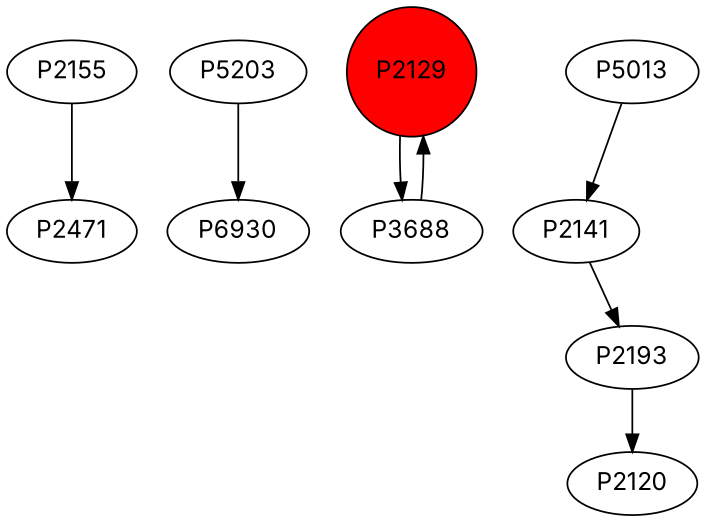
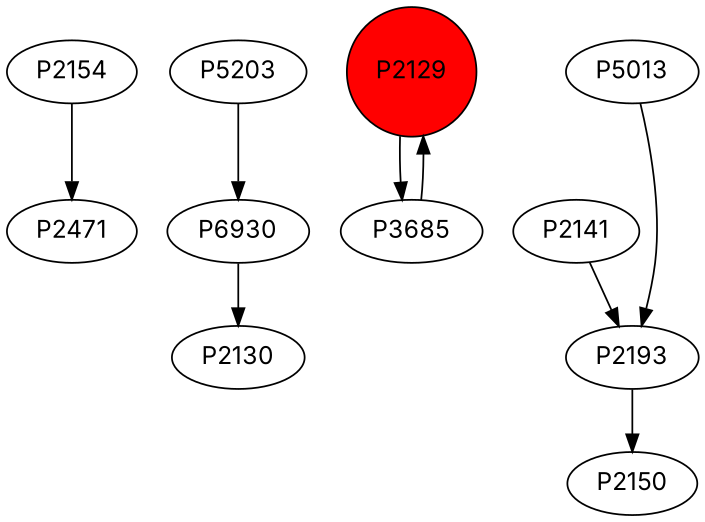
(72, 72) -> (72, 72)
(607, 144) -> (656, 206)
(412, 231) -> (412, 231)
none -> (238, 357)
(632, 484) -> (632, 484)
